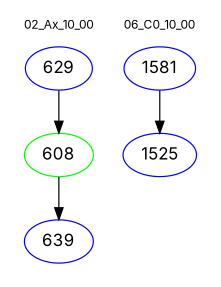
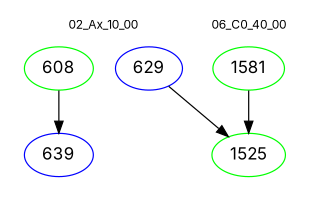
(160, 26) -> (249, 26)
(160, 68) -> (249, 68)
(59, 106) -> (185, 100)
(160, 155) -> (249, 155)
